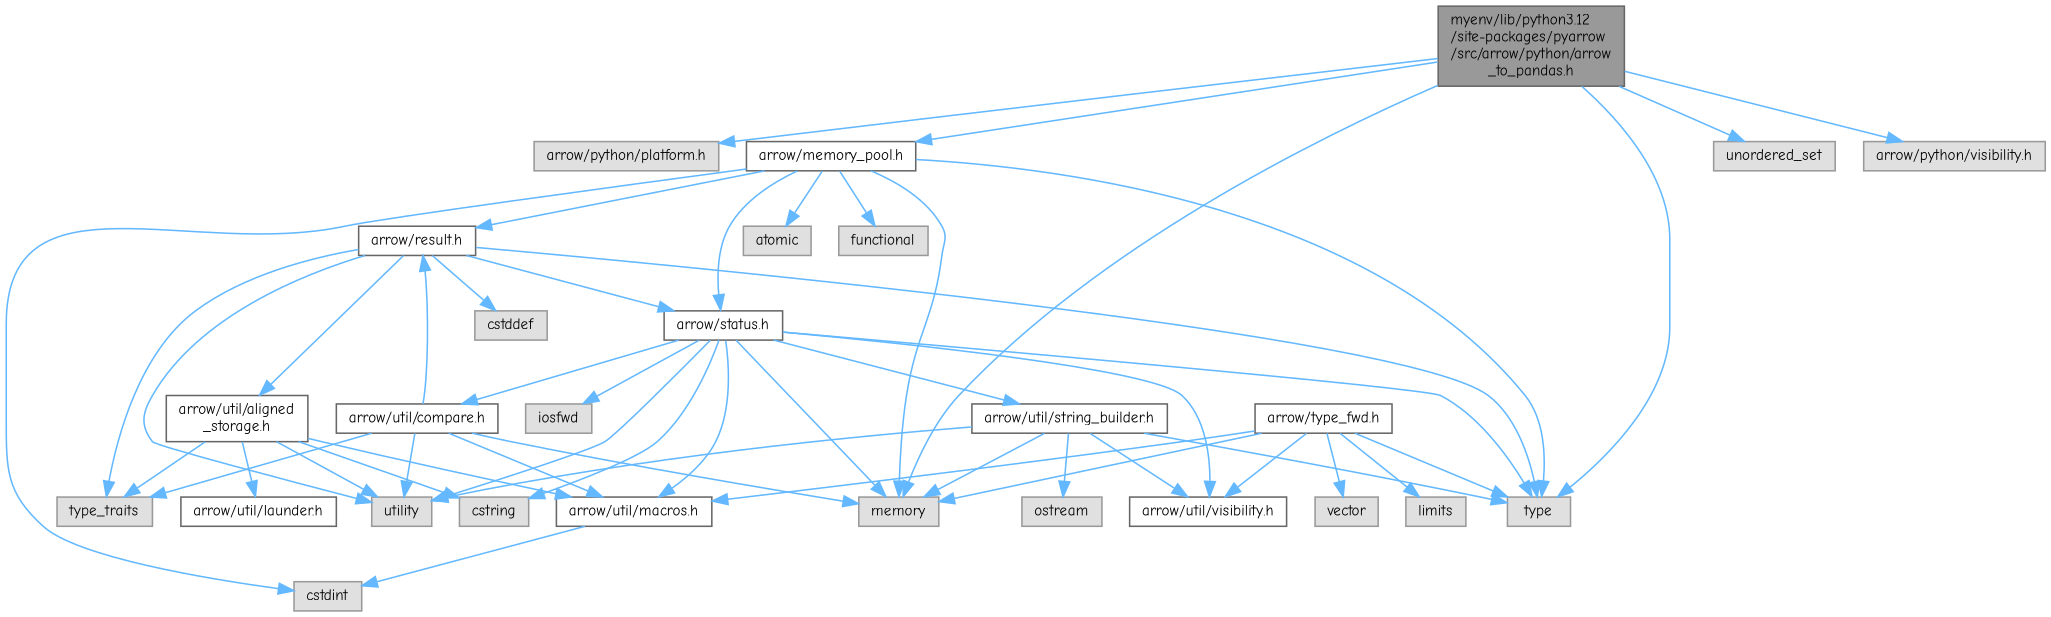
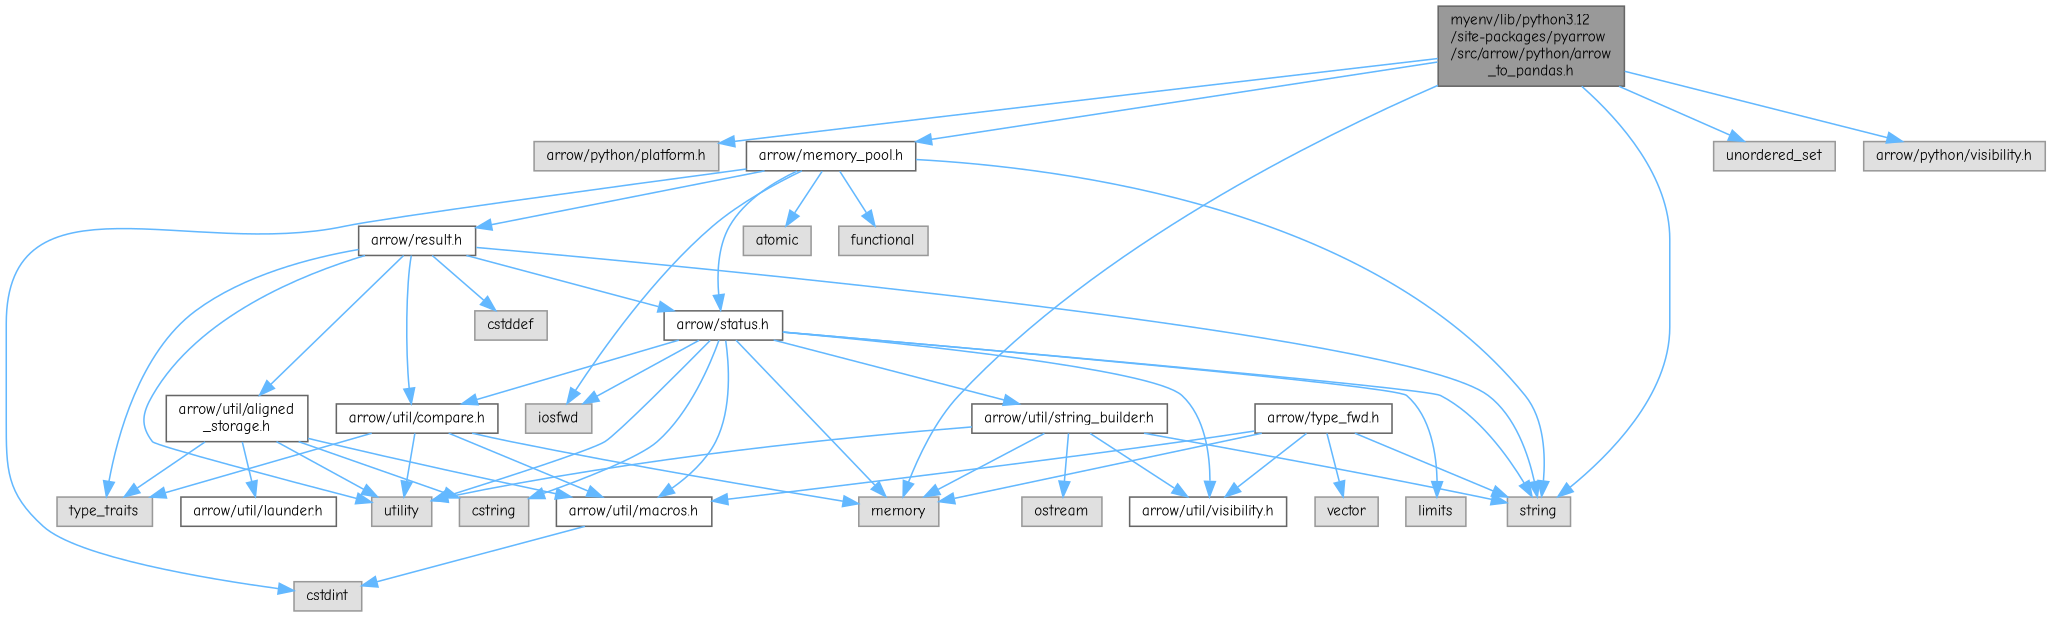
(931, 309) -> (685, 253)
(427, 337) -> (407, 322)
(1374, 460) -> (1142, 364)
(1539, 512) -> (1539, 512)
